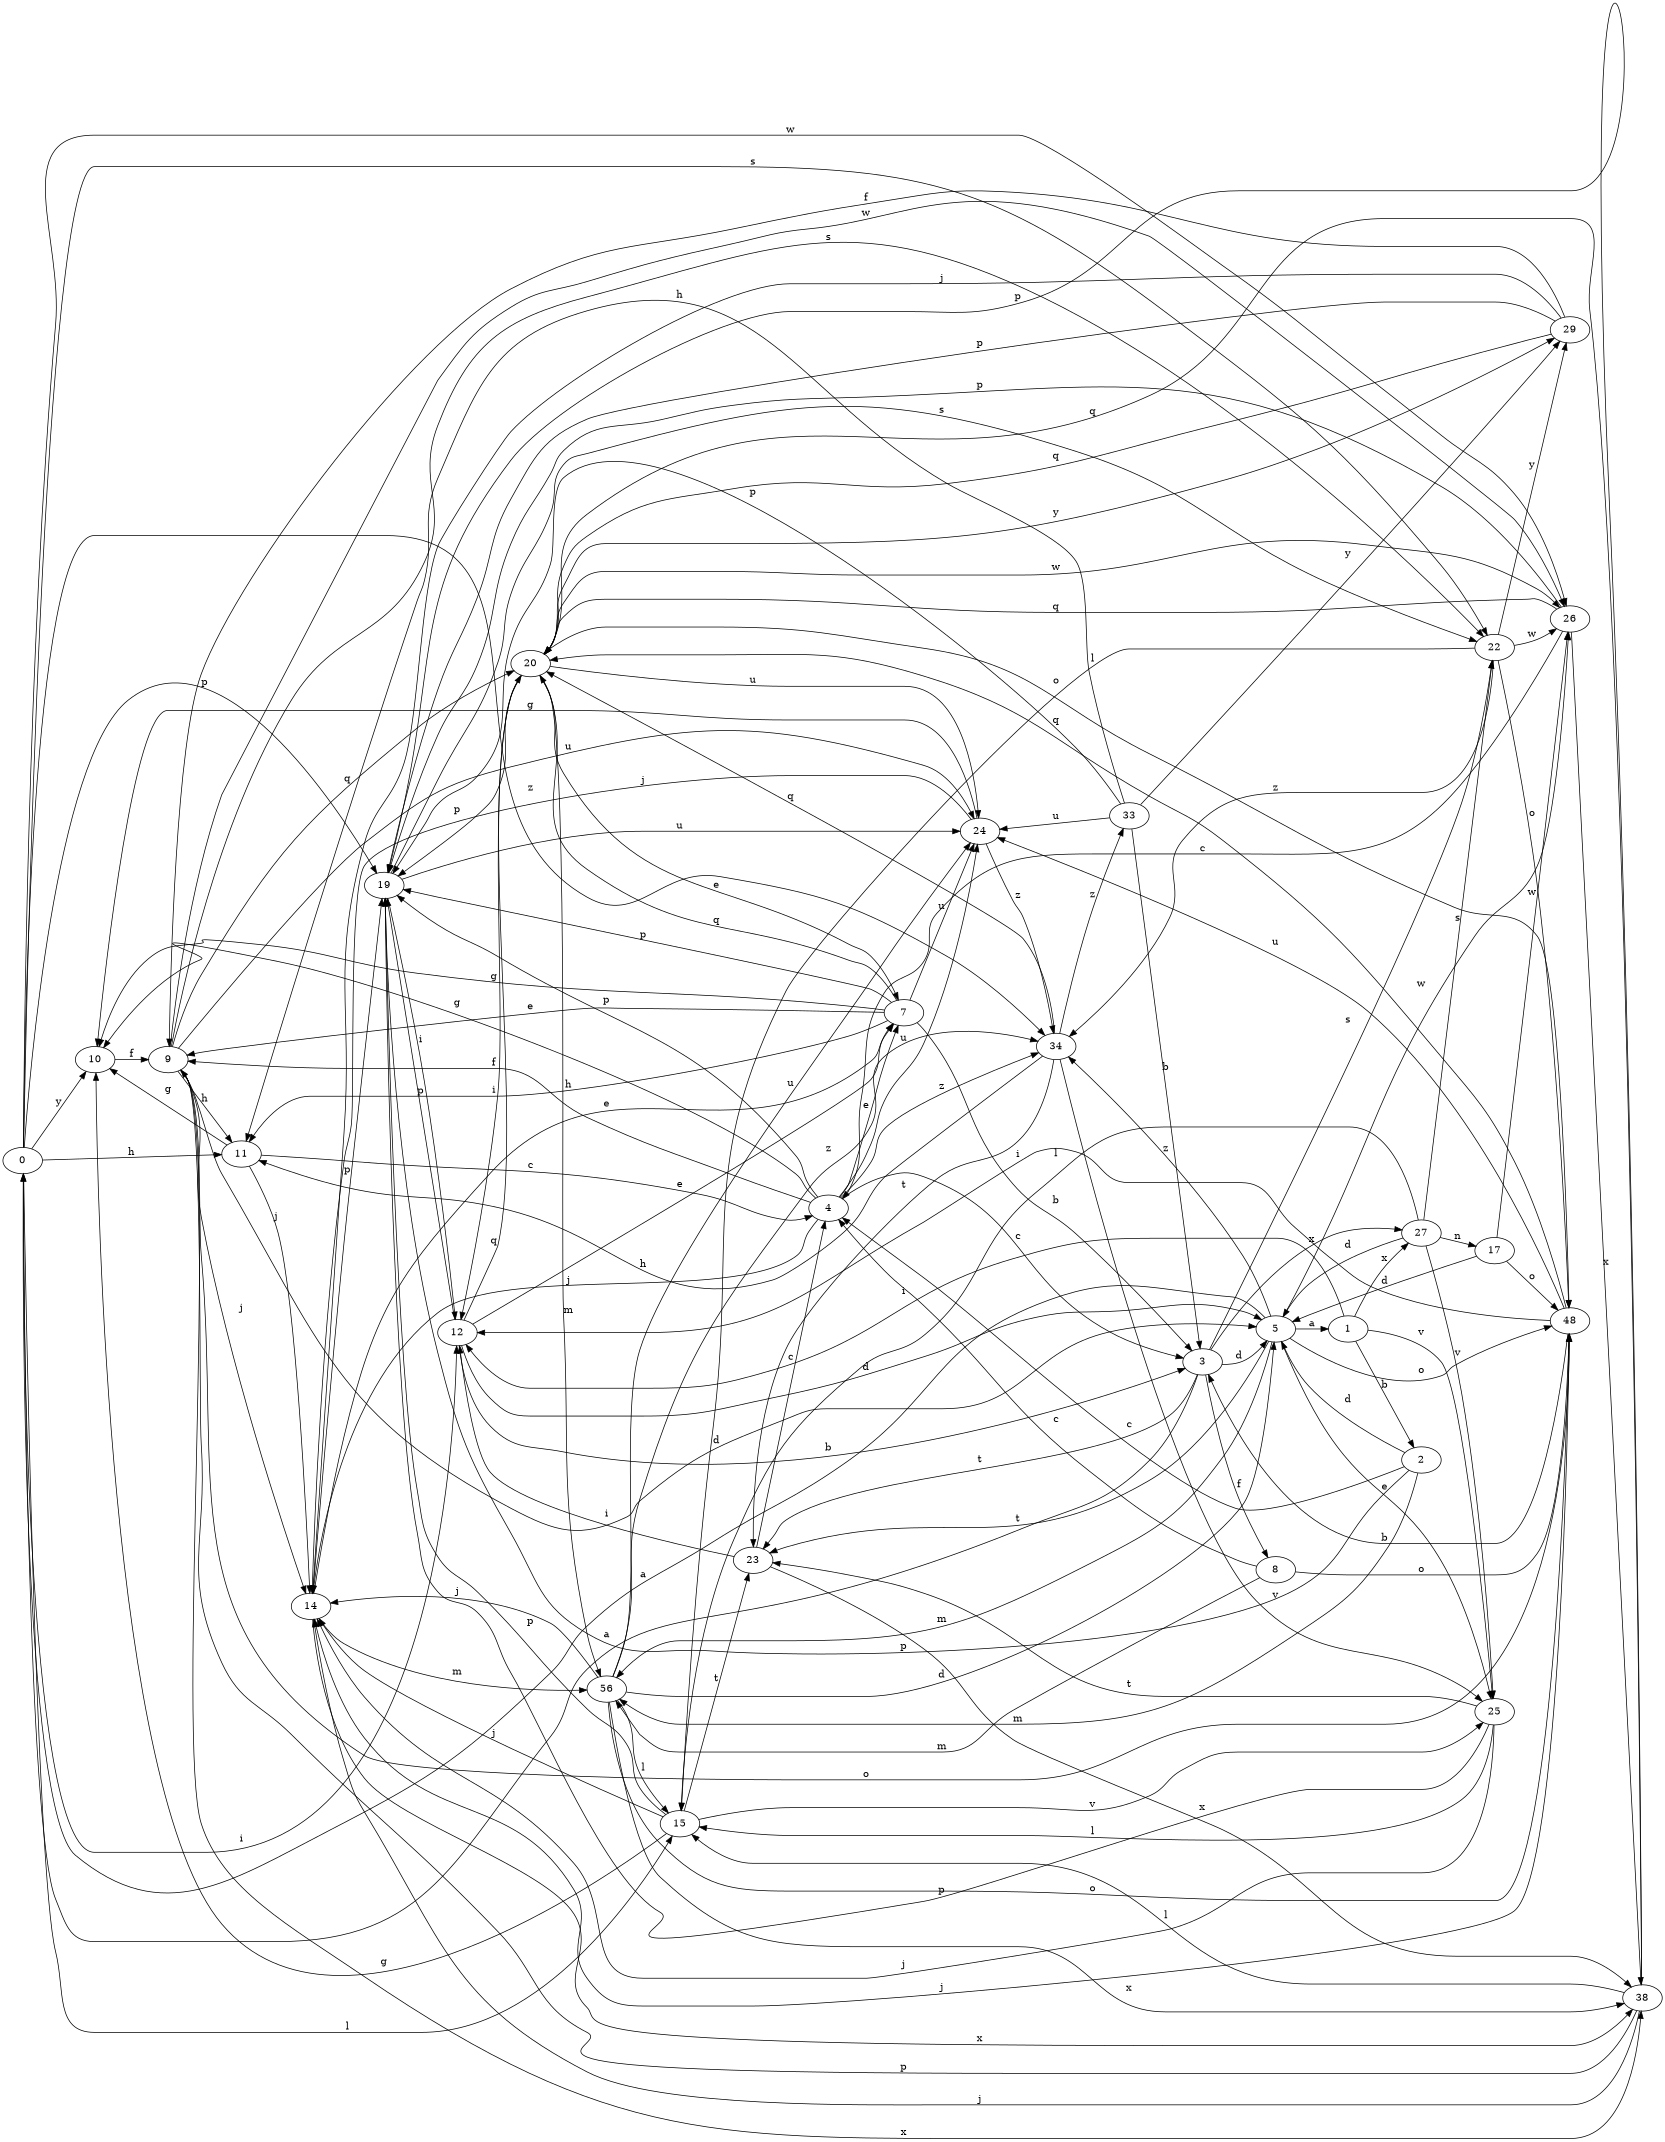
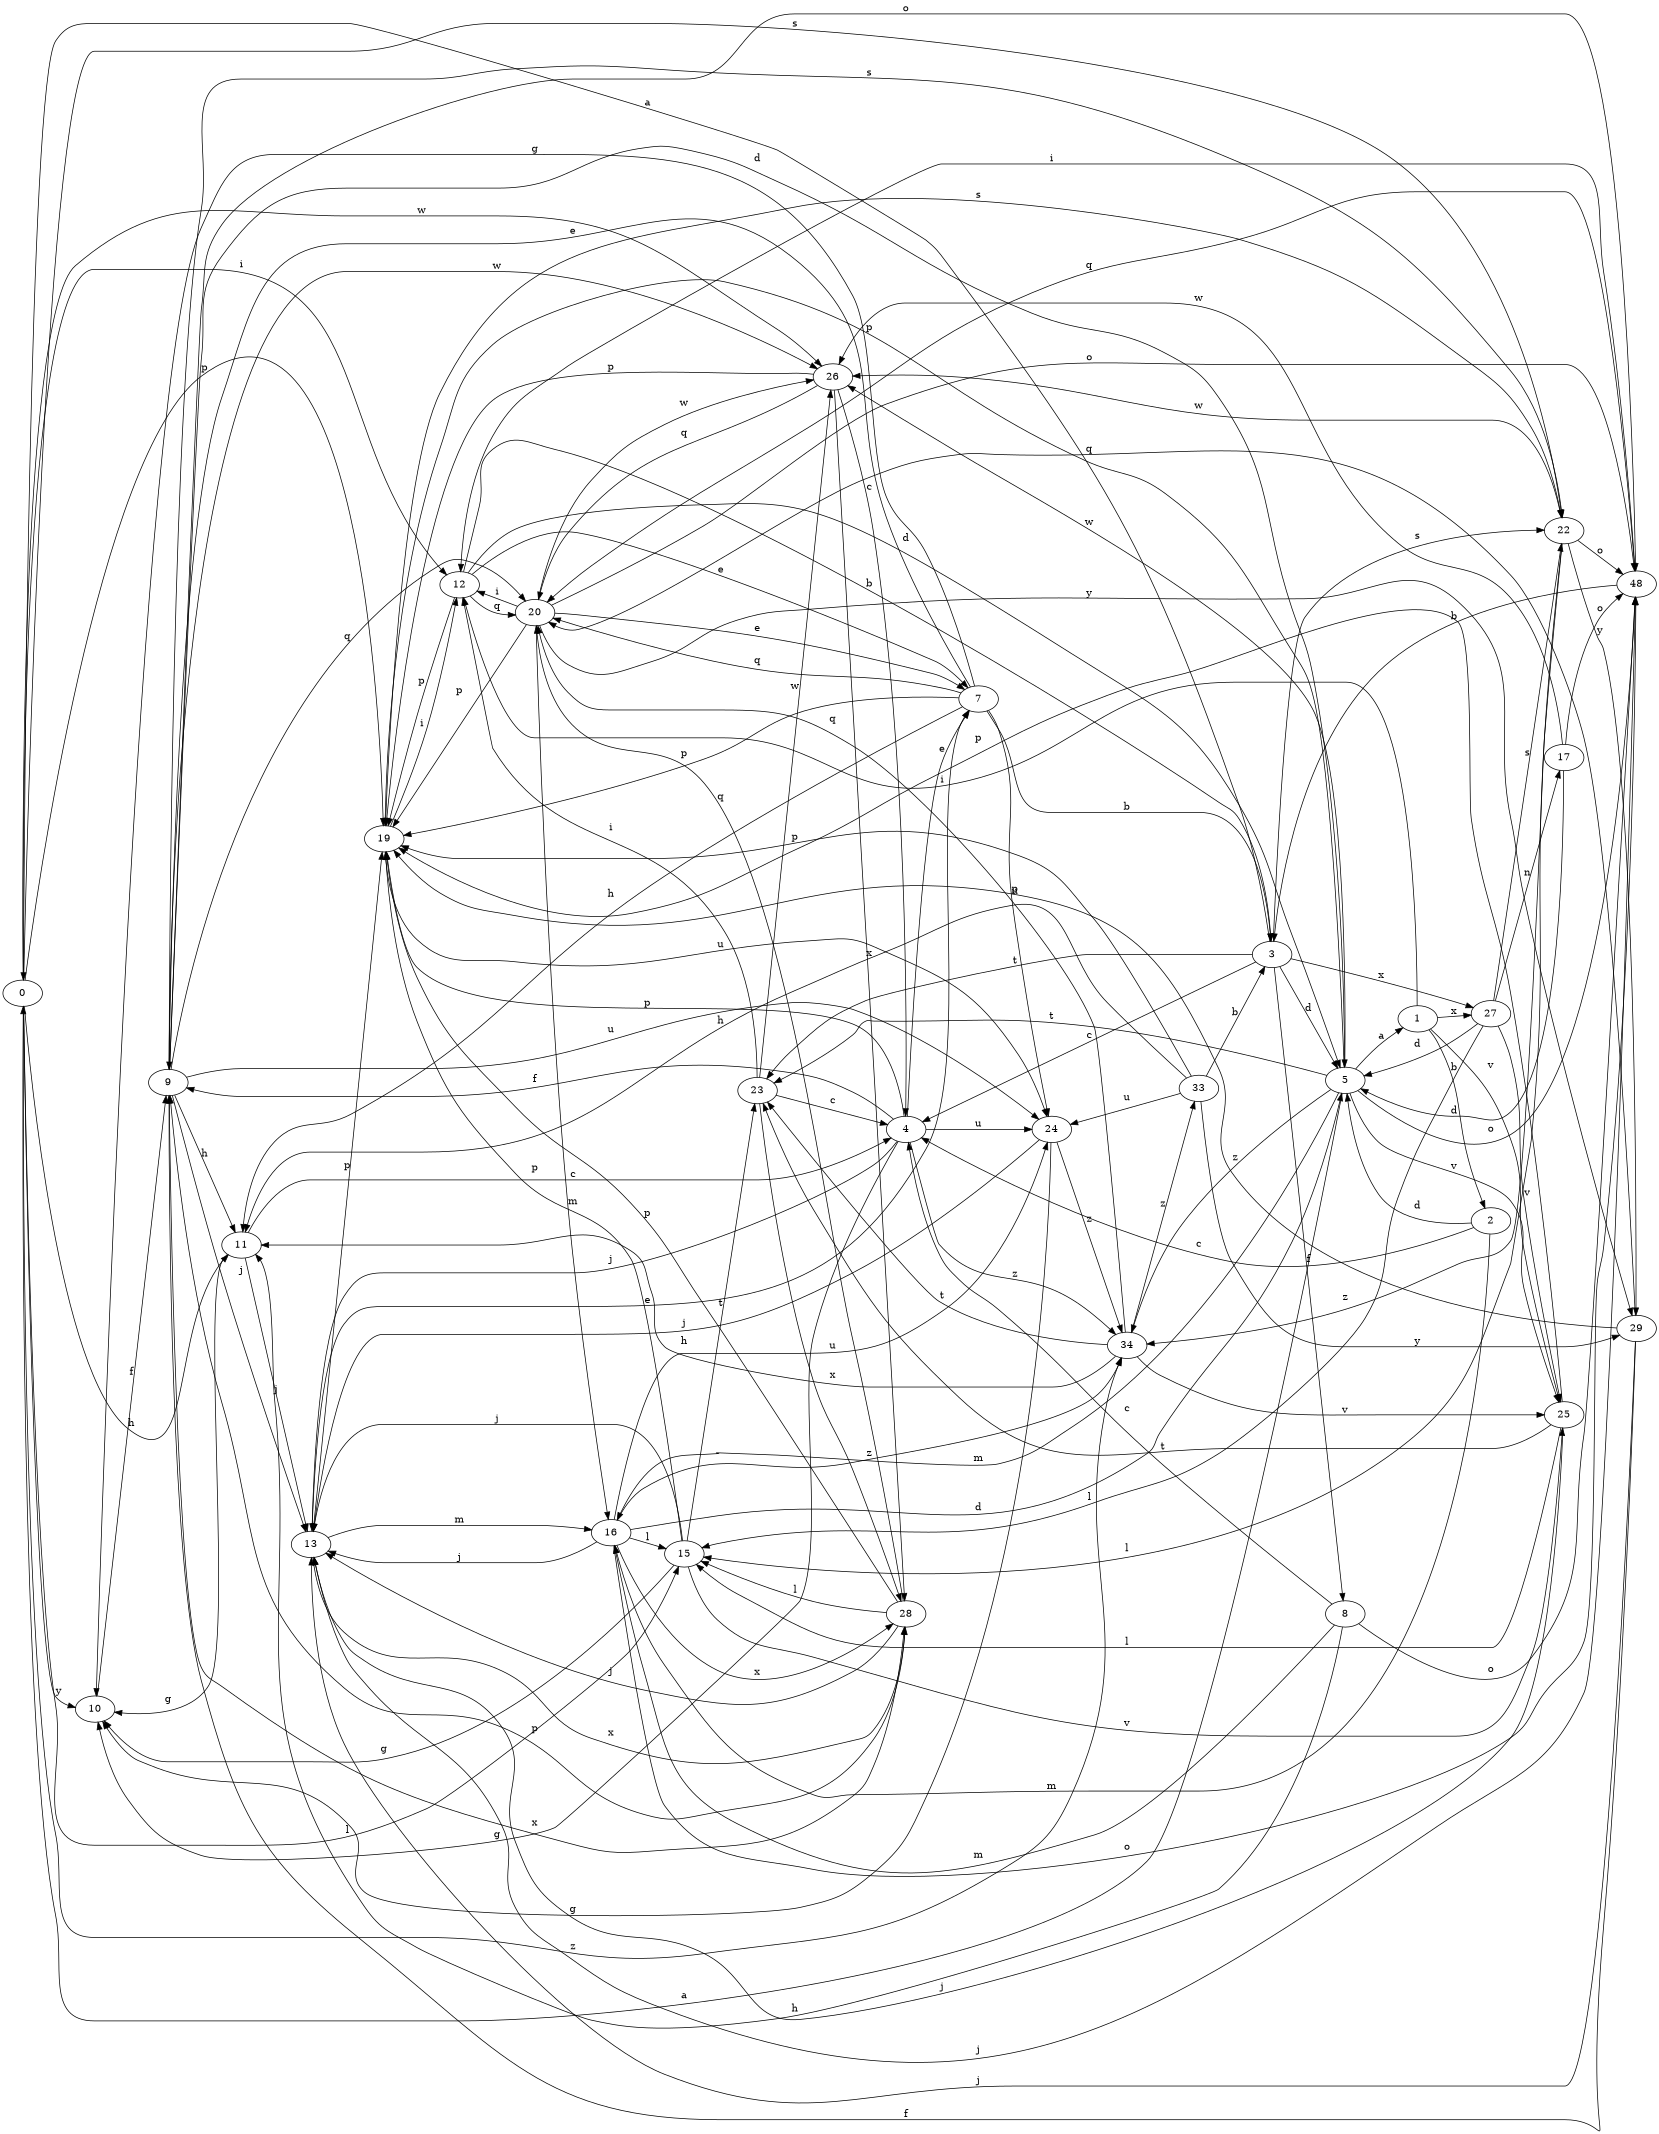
(805, 686) -> none
none -> (795, 738)
(1350, 999) -> none
(1015, 1243) -> (1101, 1036)
(1385, 1487) -> (1454, 1166)
(311, 1606) -> (311, 1544)
(639, 1651) -> (900, 353)
(607, 1689) -> (611, 1533)
(1642, 1998) -> (906, 1614)
none -> (601, 2022)
